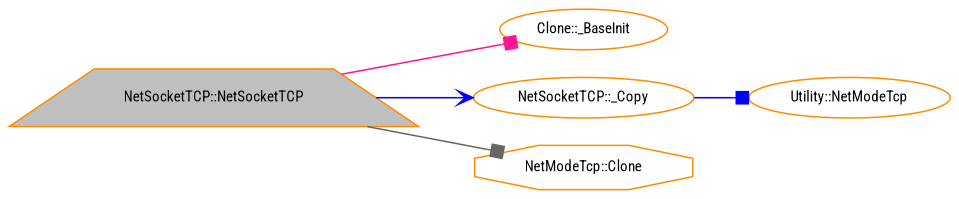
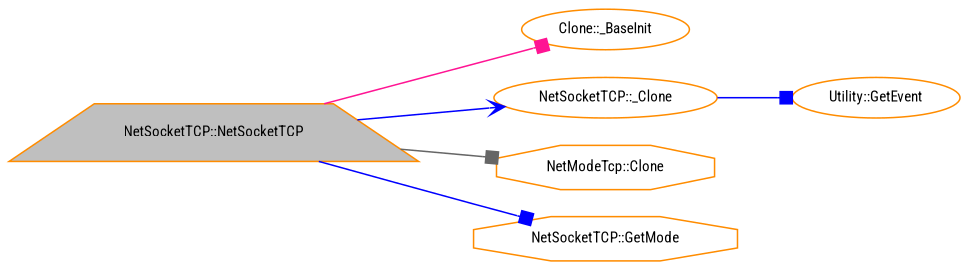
(584, 98) -> (606, 98)
(850, 98) -> (876, 98)
none -> (606, 239)
